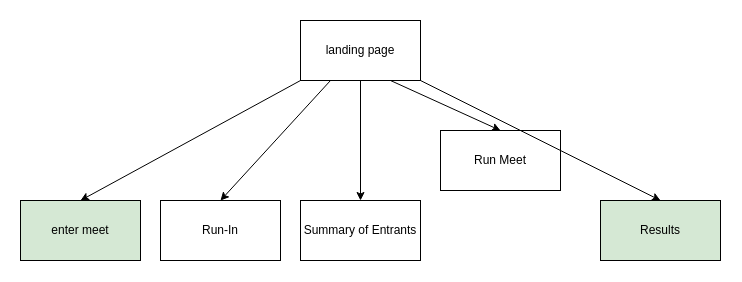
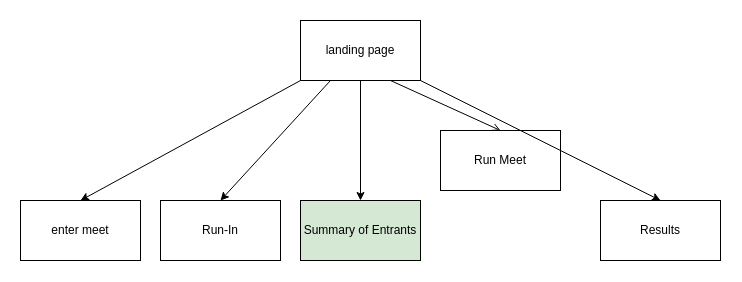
(493, 127) -> (495, 128)
(81, 231) -> (81, 231)
(361, 231) -> (361, 231)
(661, 231) -> (661, 231)
